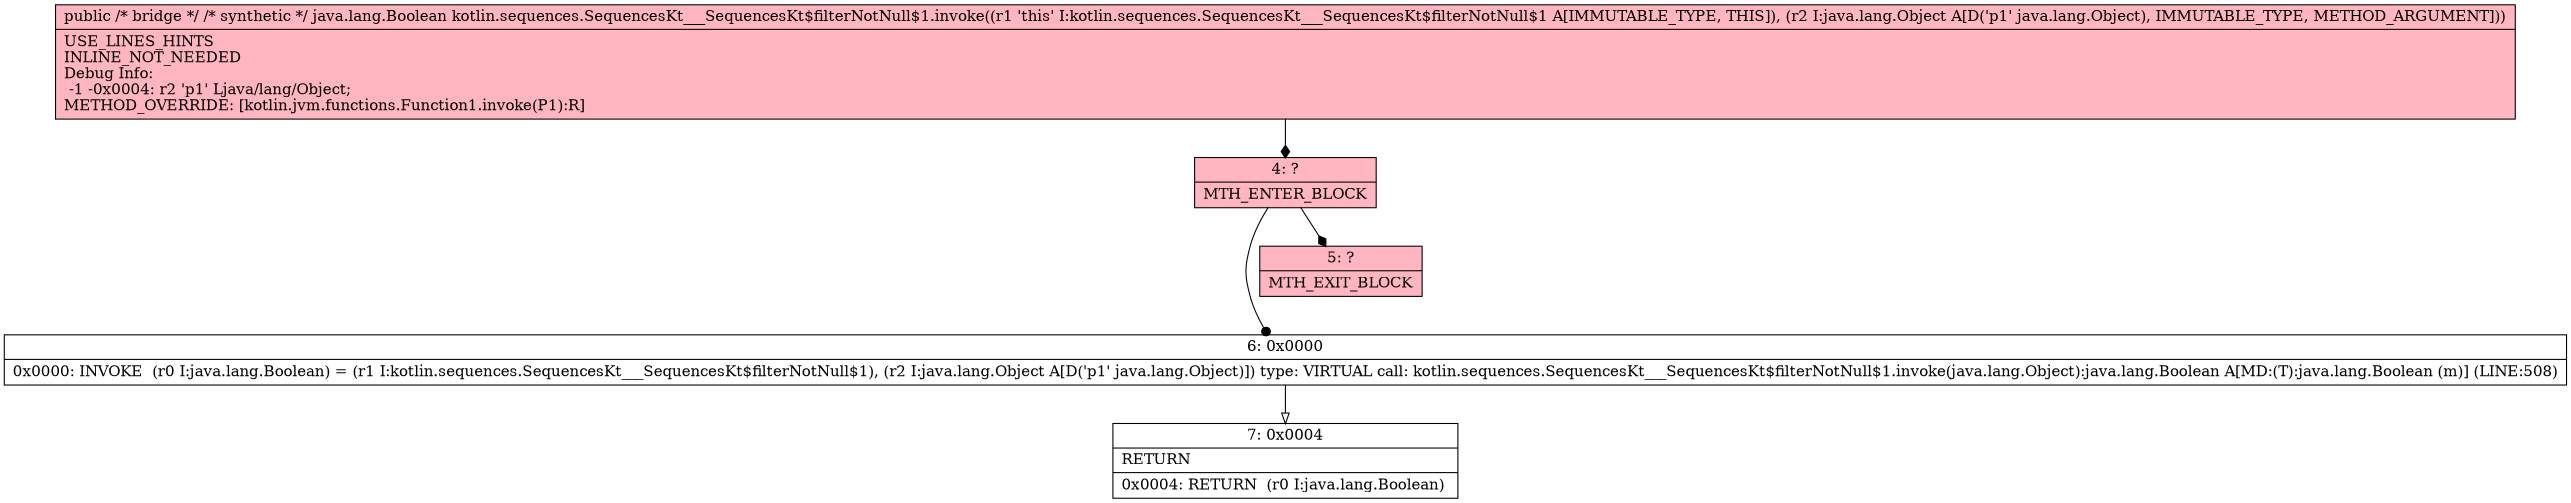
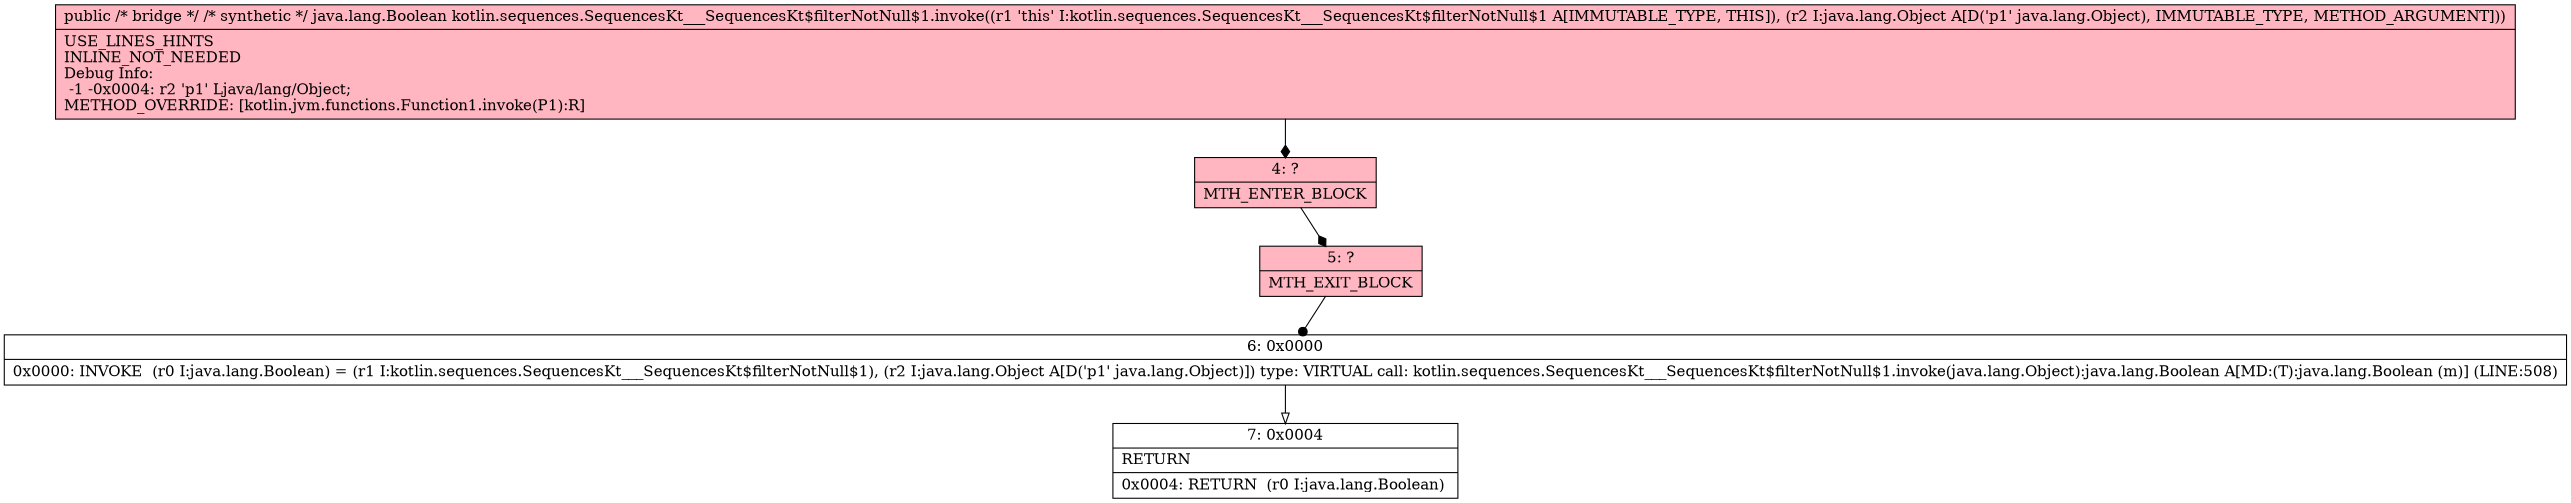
(1246, 267) -> (1316, 312)
